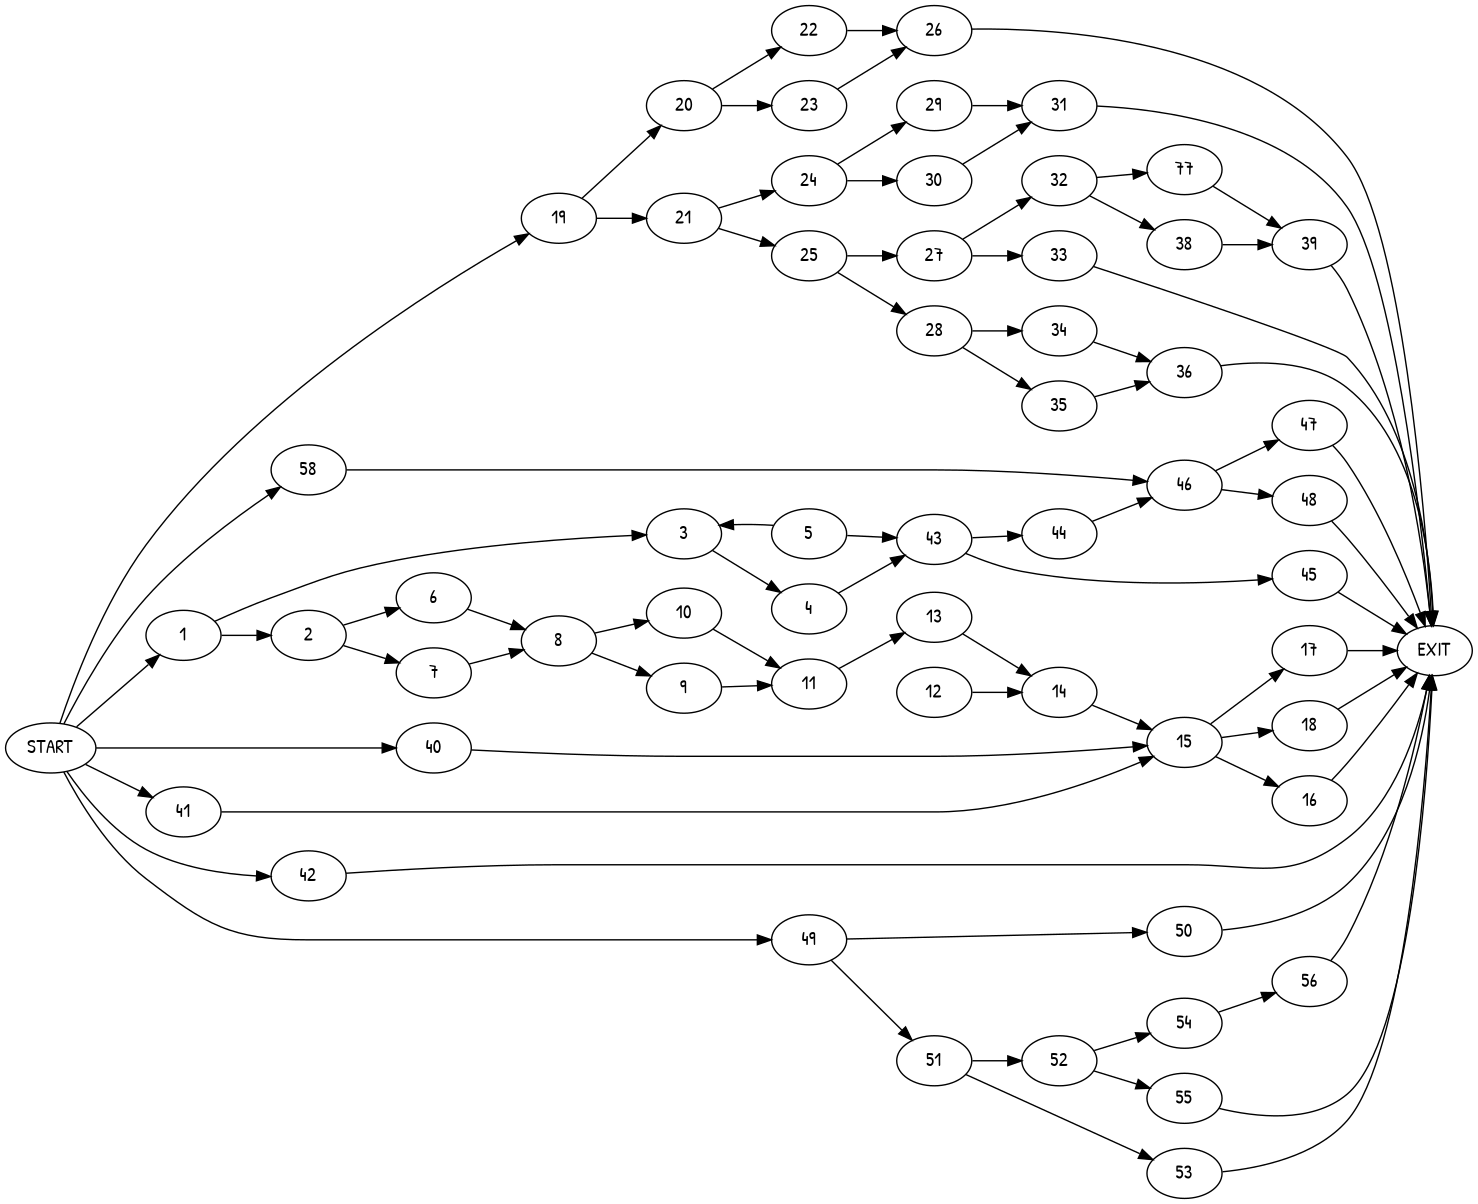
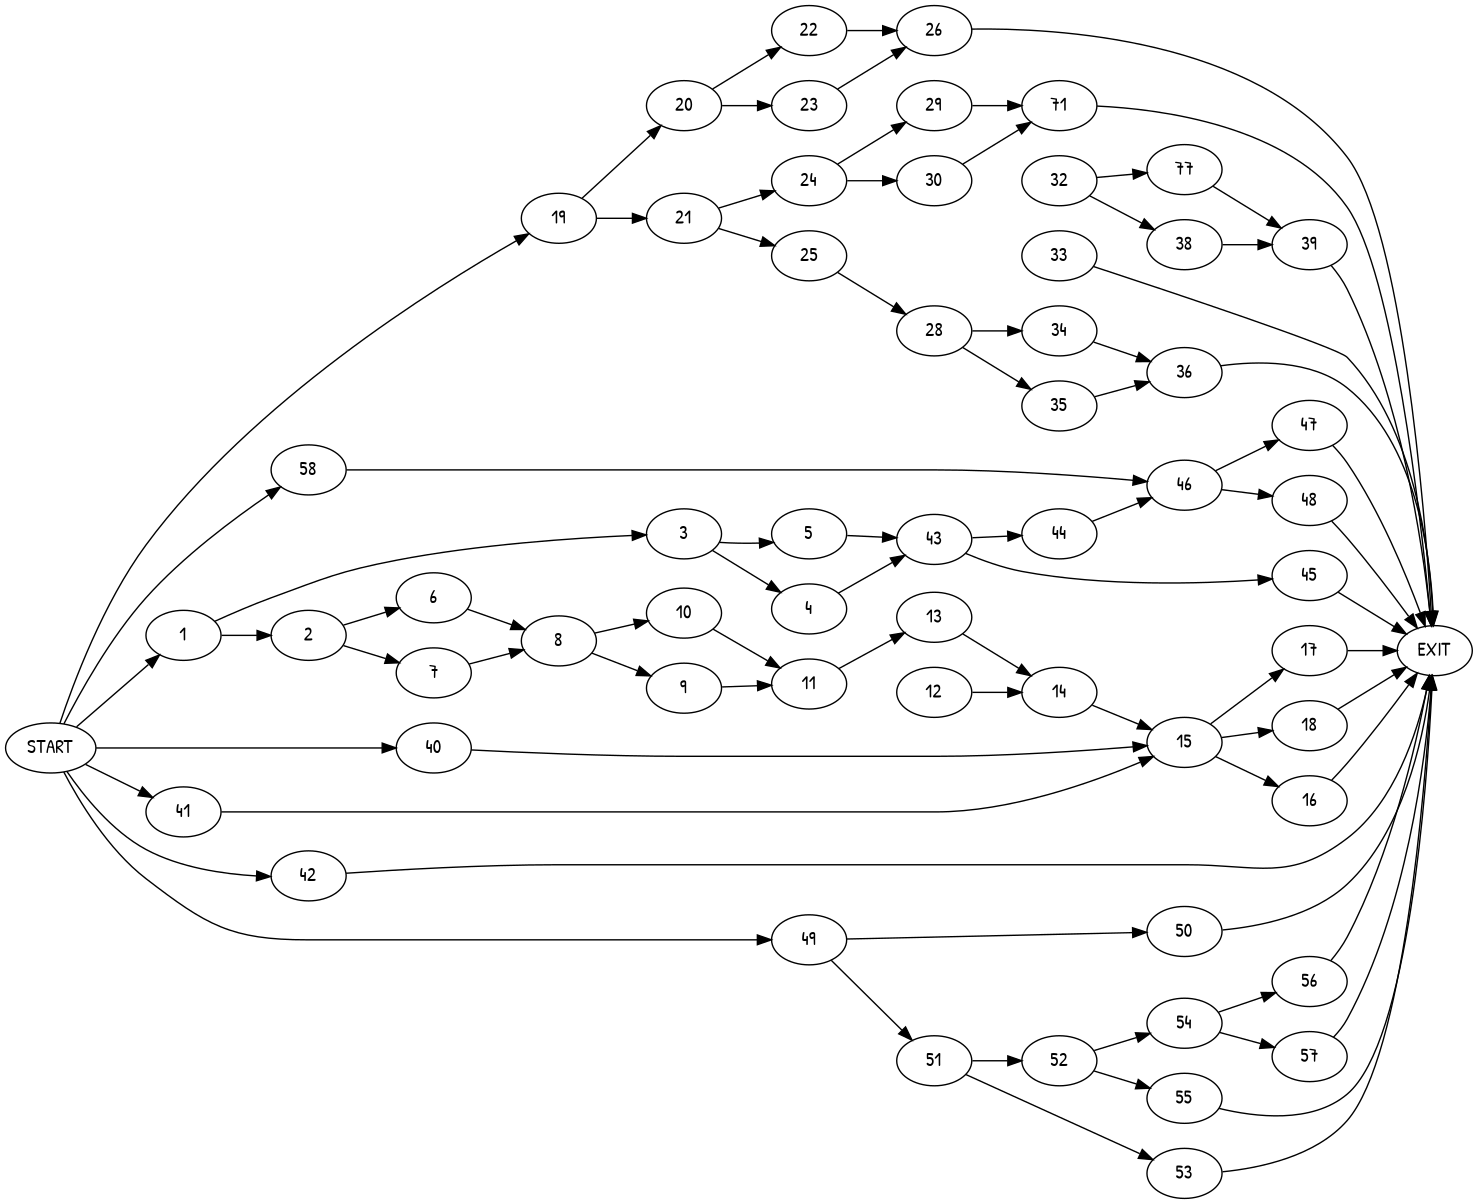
(1059, 106) -> (1059, 106)
(934, 256) -> none
(753, 525) -> (739, 543)
none -> (1310, 1057)
